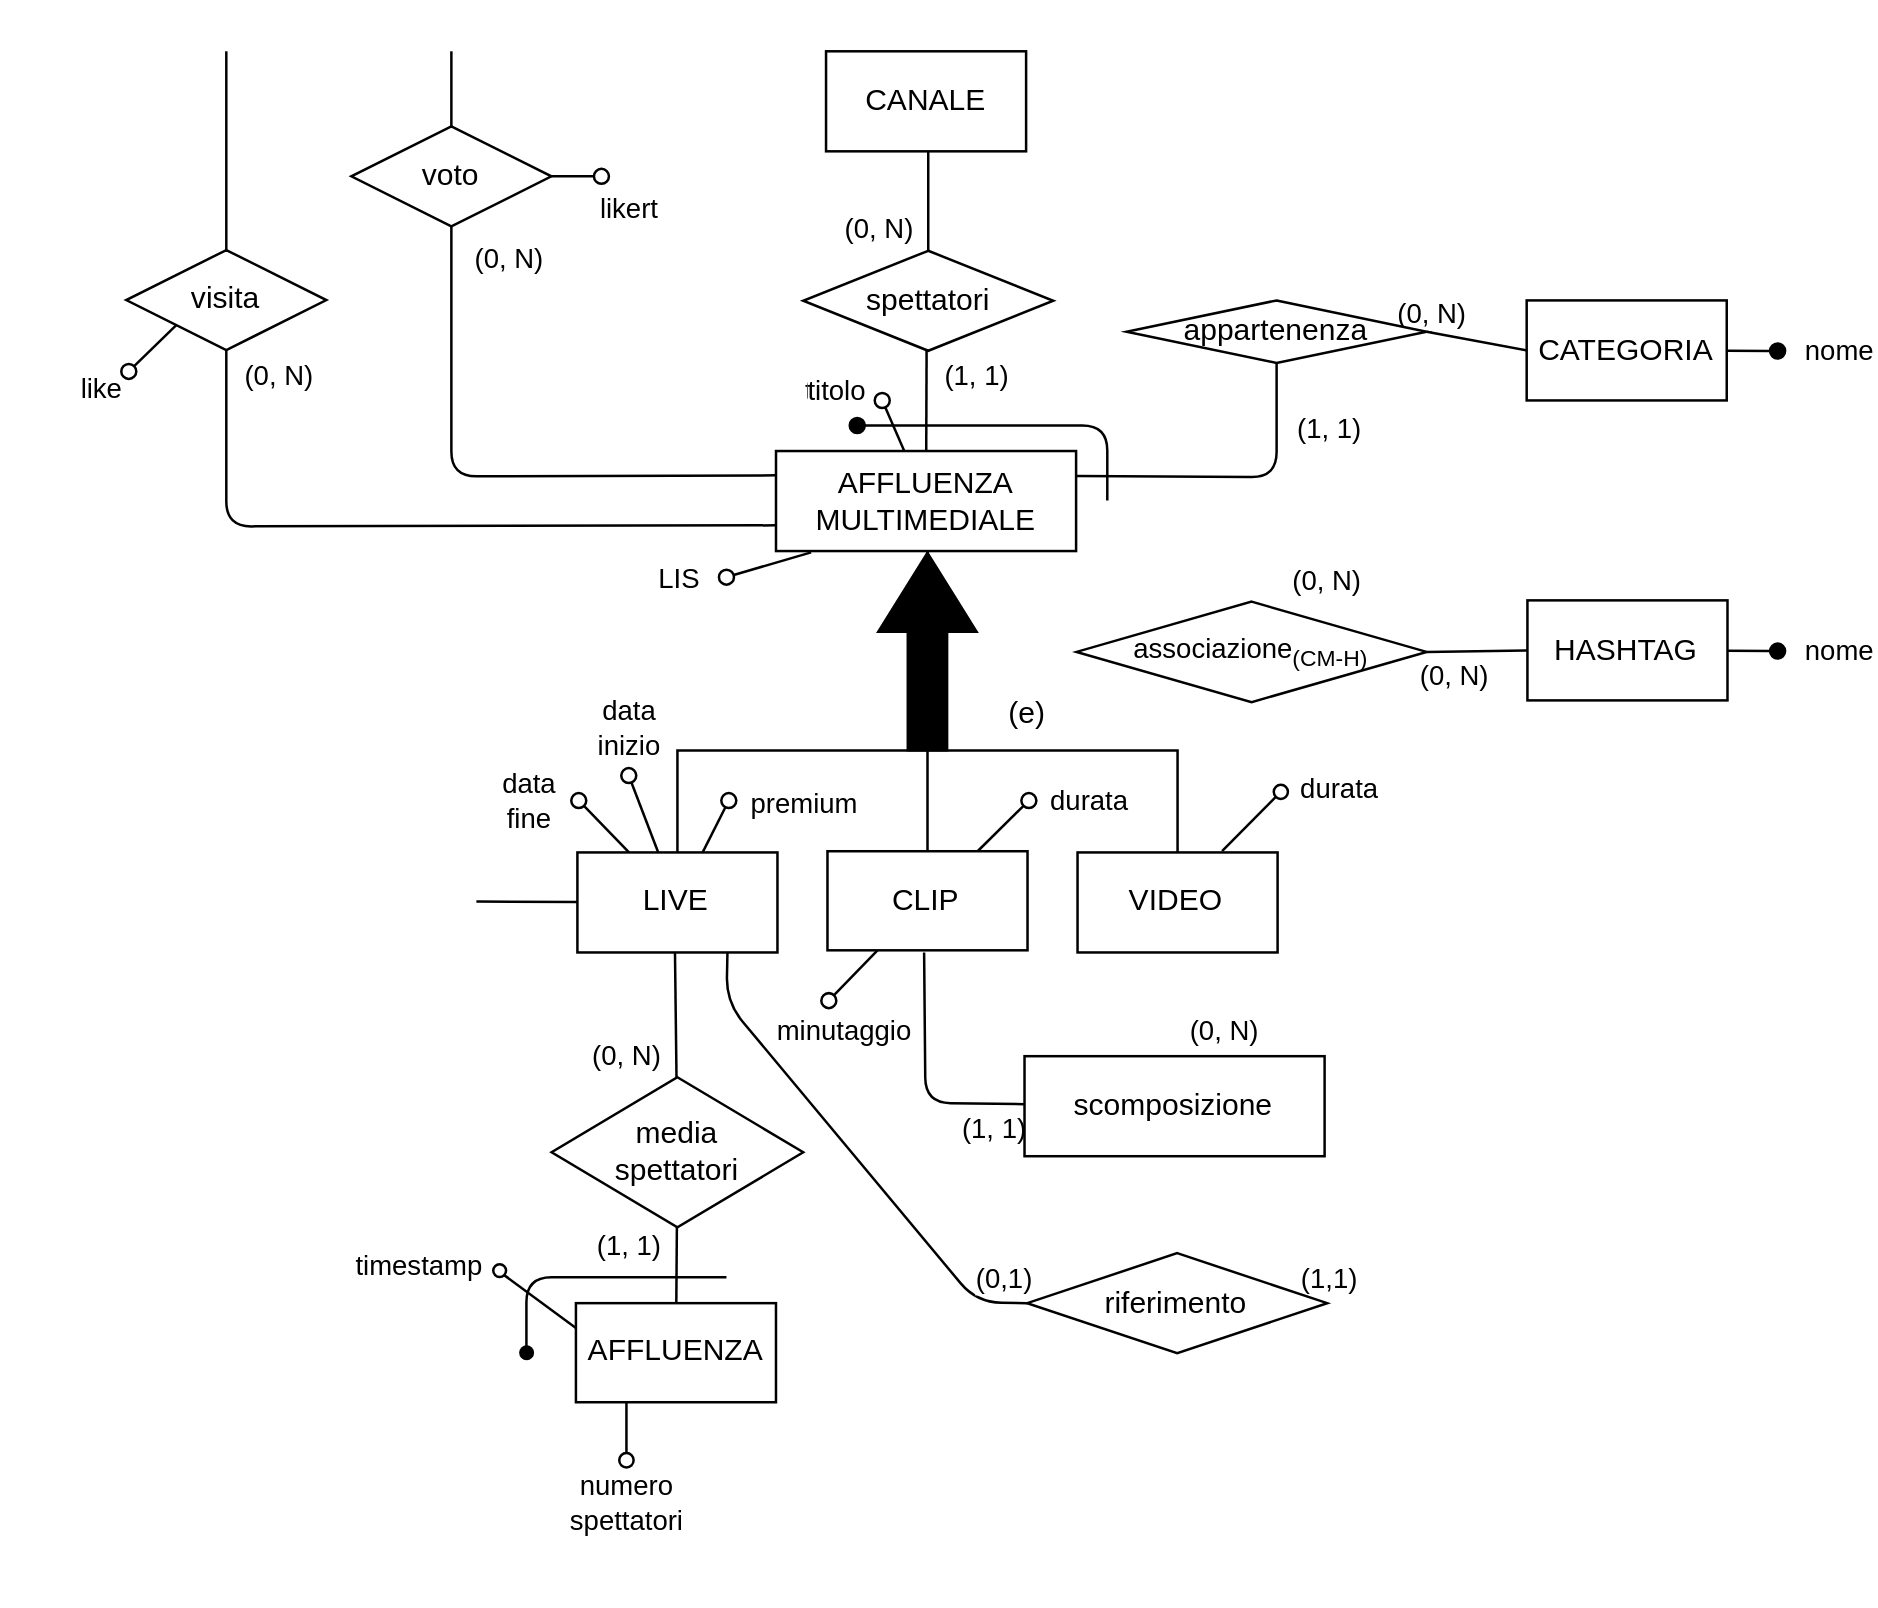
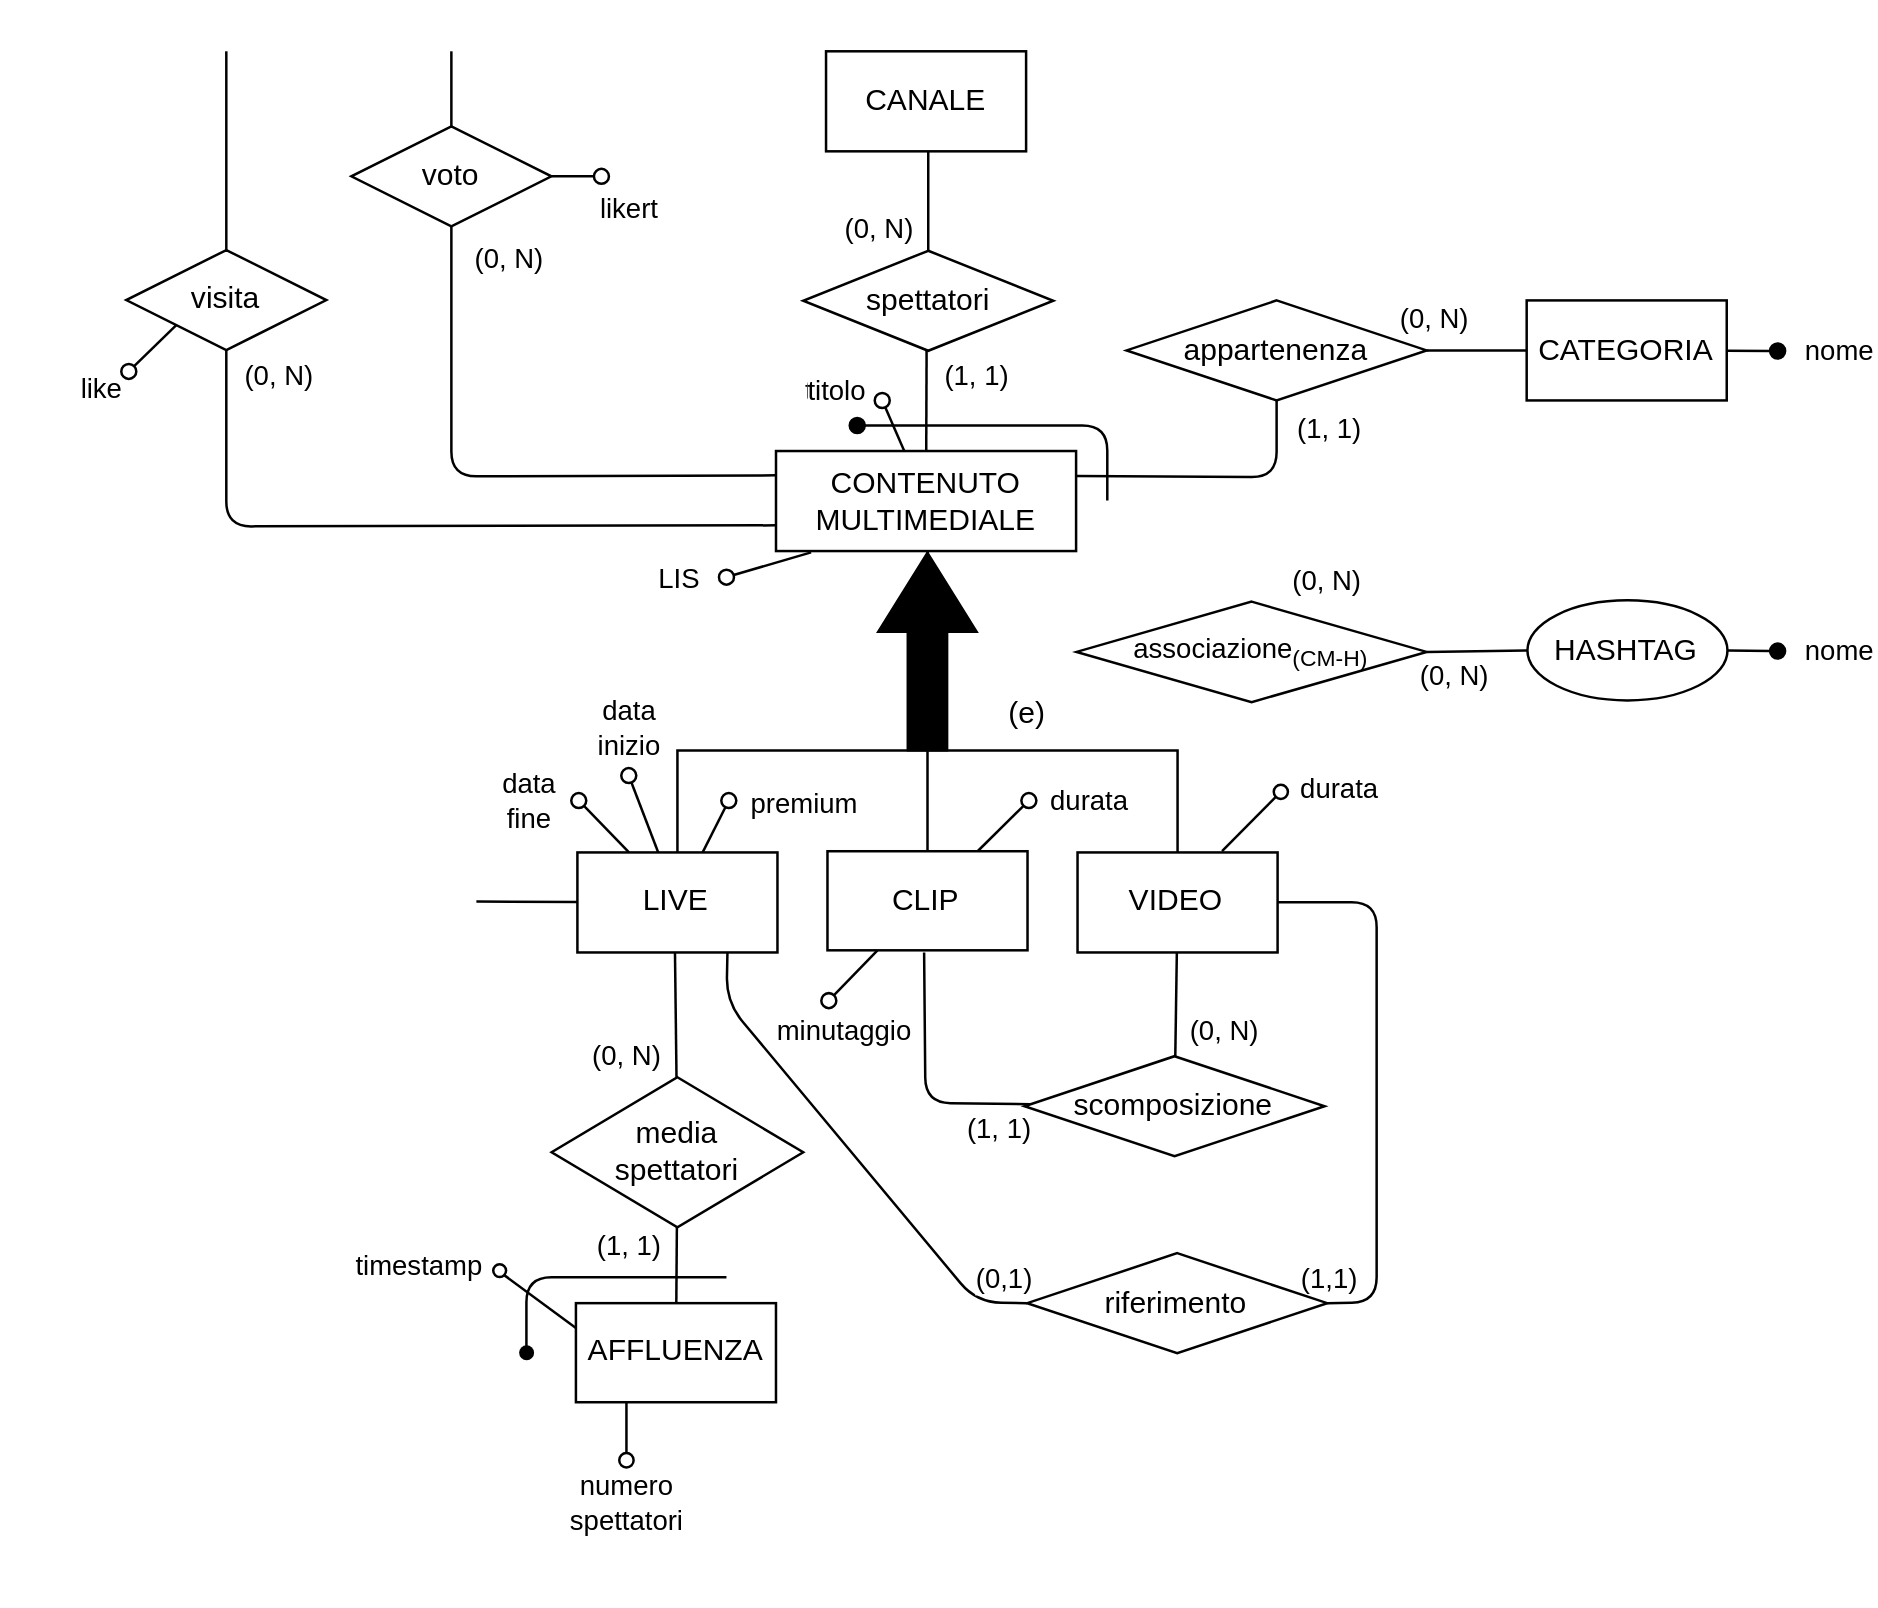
(1276, 332) -> (1276, 350)
(926, 501) -> (926, 501)
(1627, 650) -> (1627, 650)
none -> (1176, 1004)
none -> (1376, 1077)
(1174, 1106) -> (1174, 1106)
